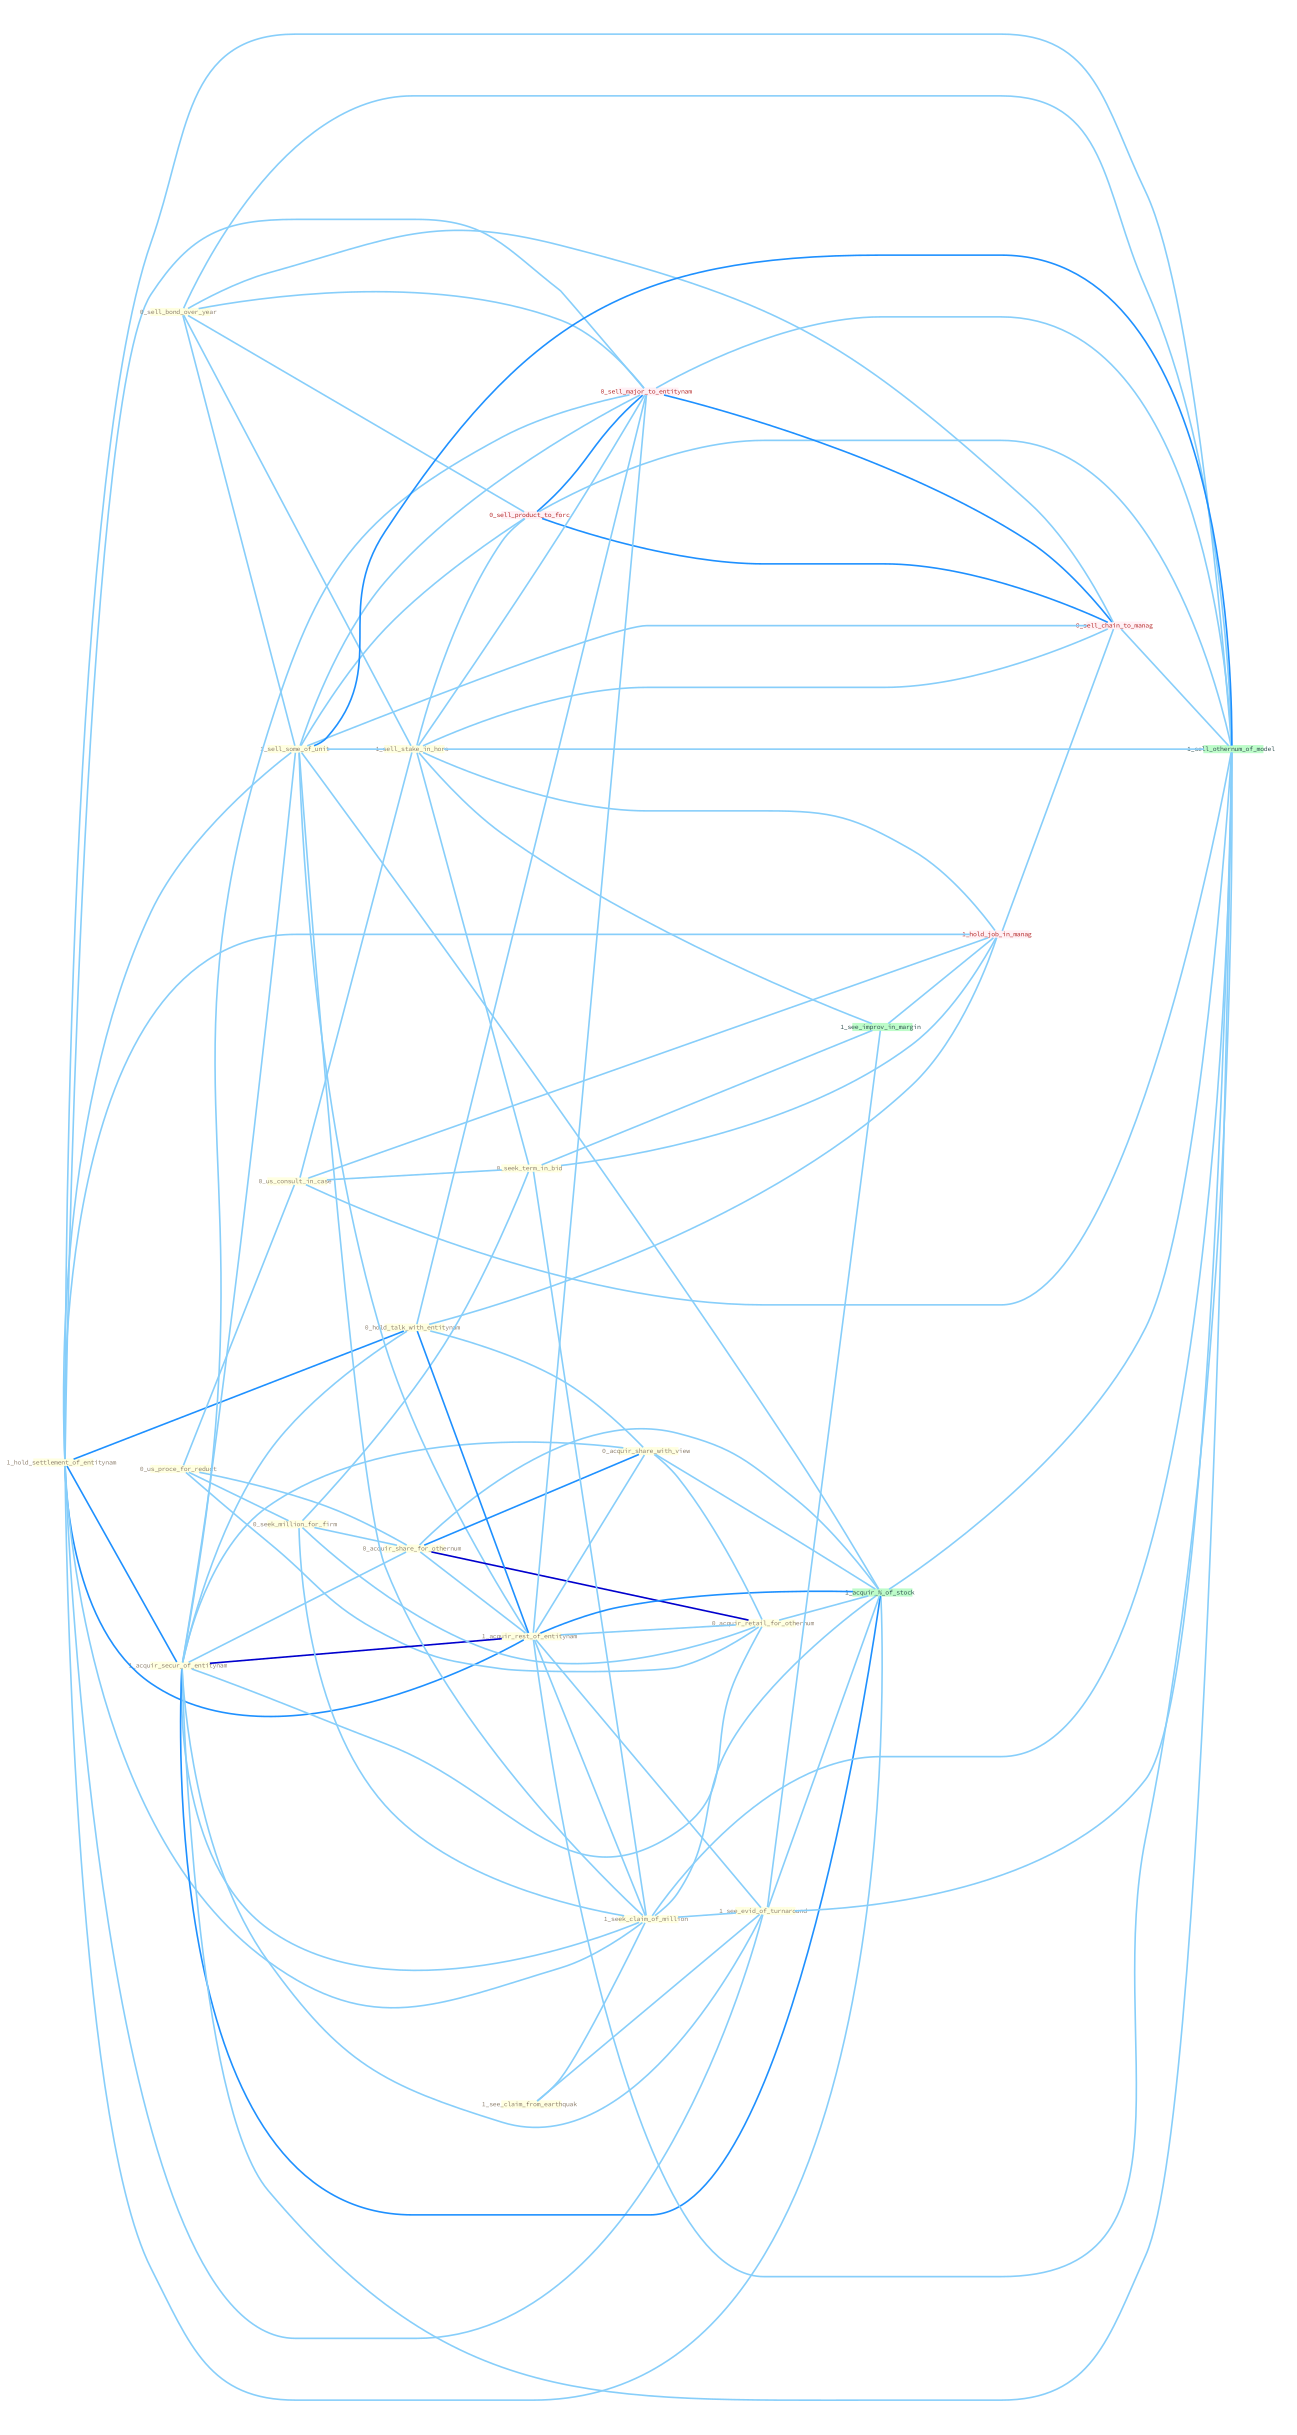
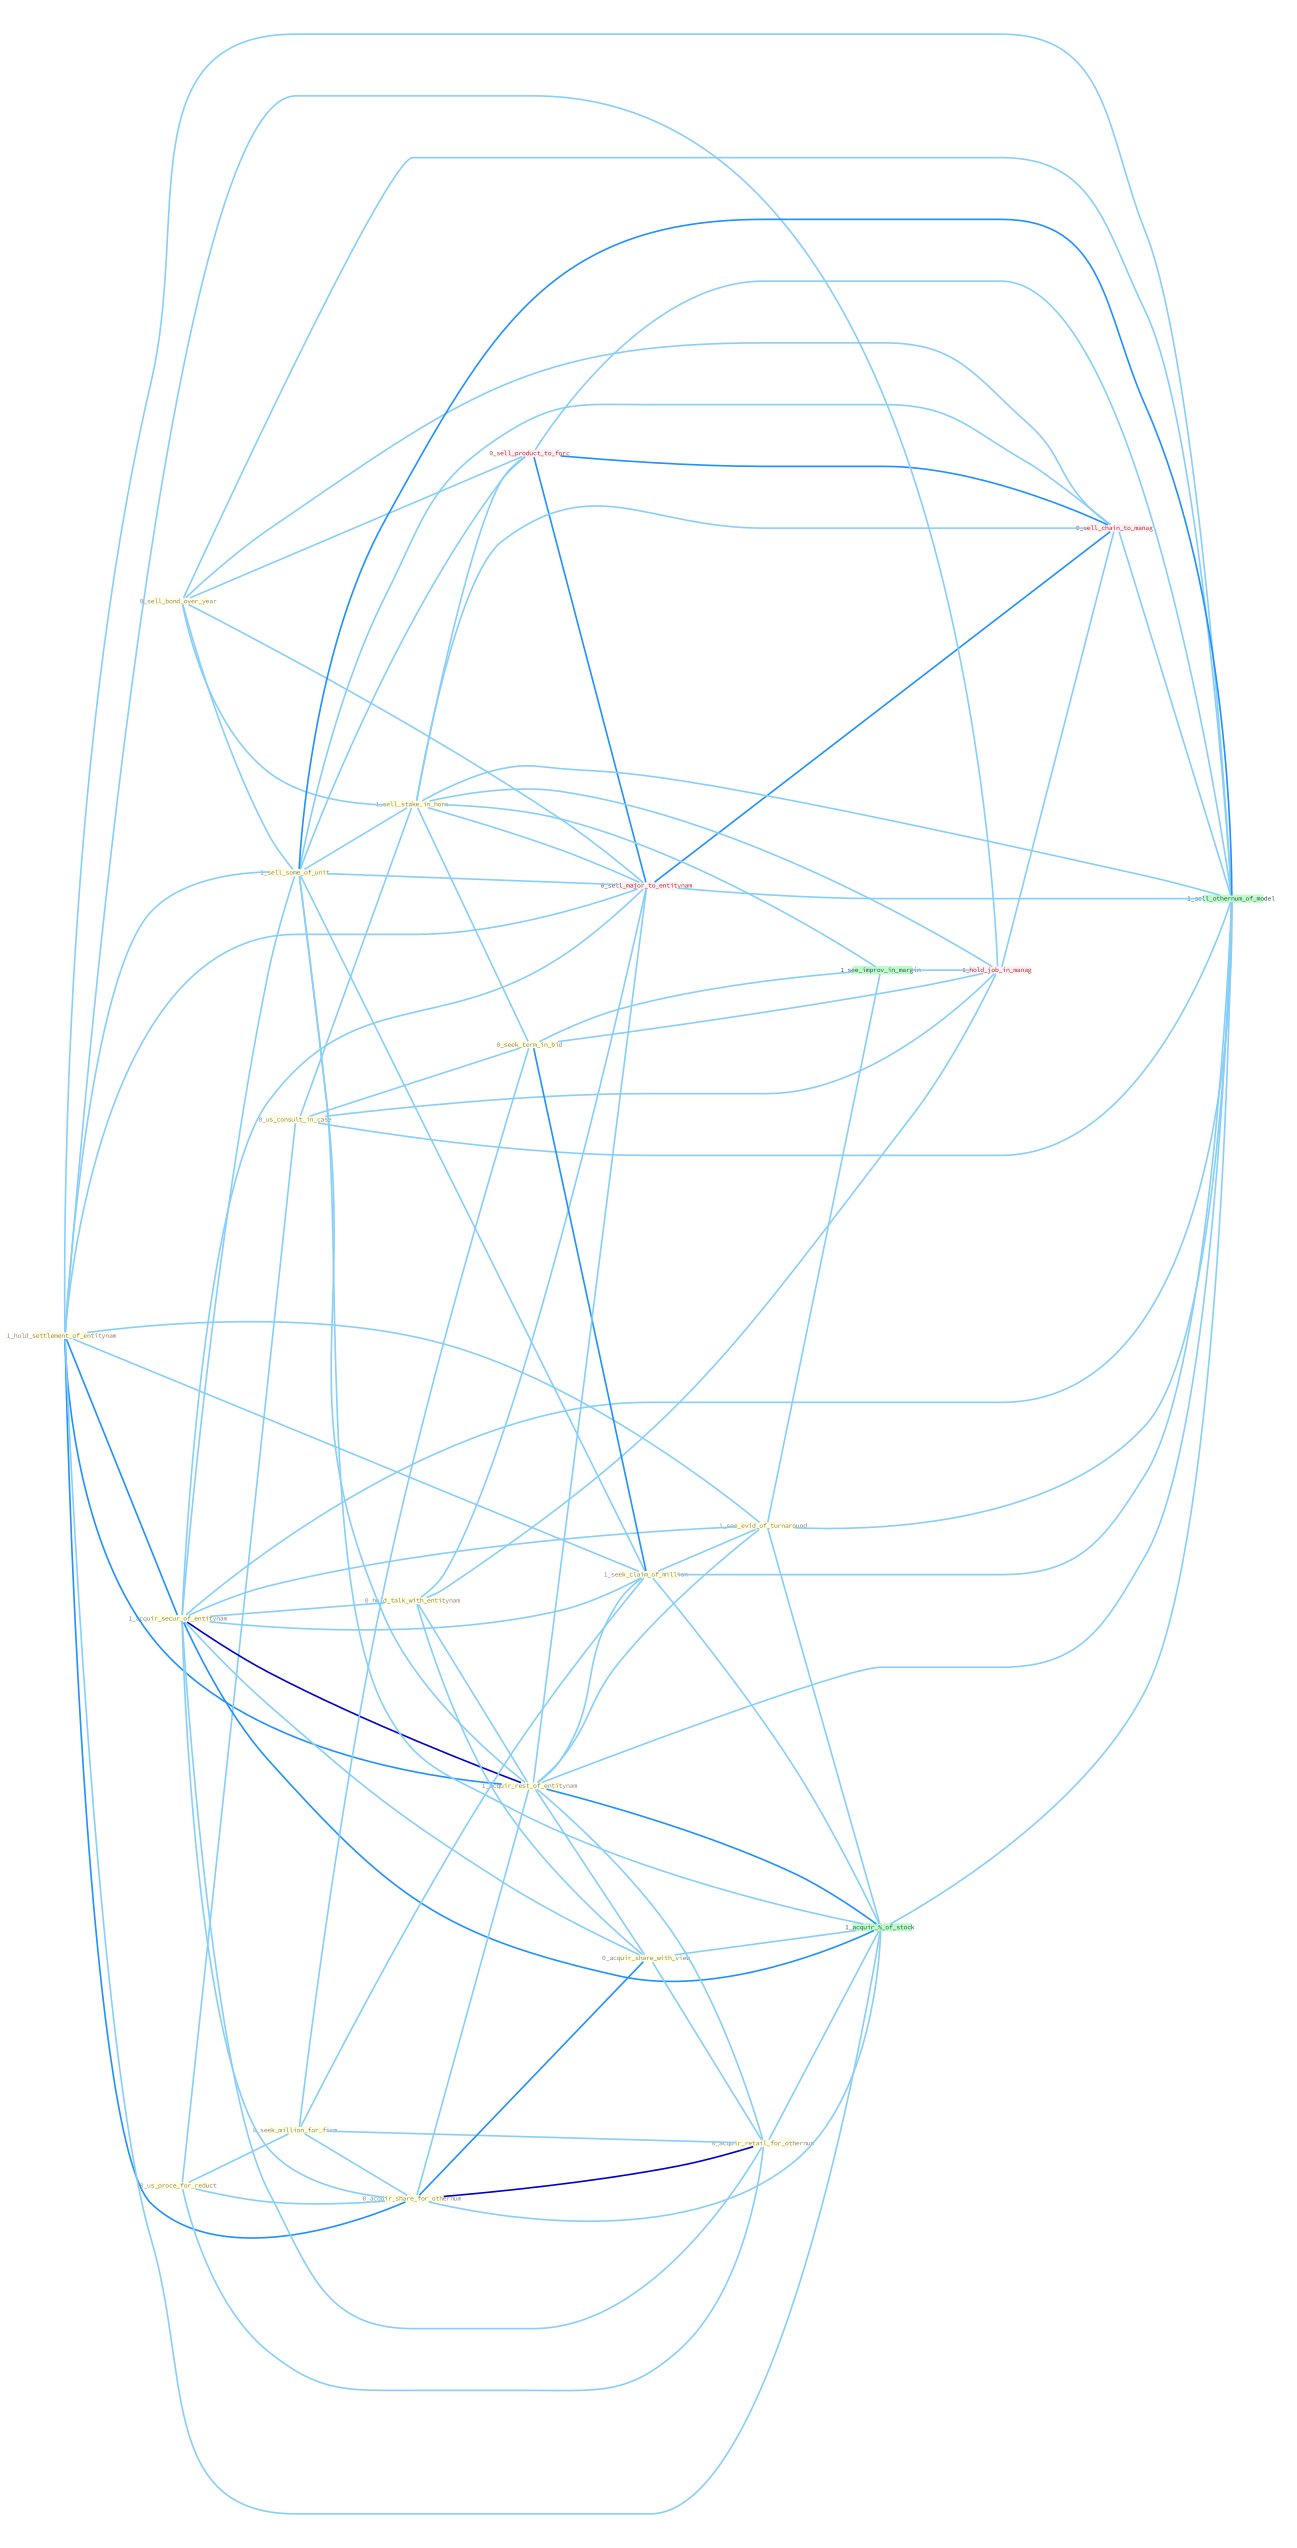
(239, 1395) -> (94, 1908)
(473, 1482) -> (473, 1693)
(587, 1525) -> (584, 1283)
(531, 2104) -> none
